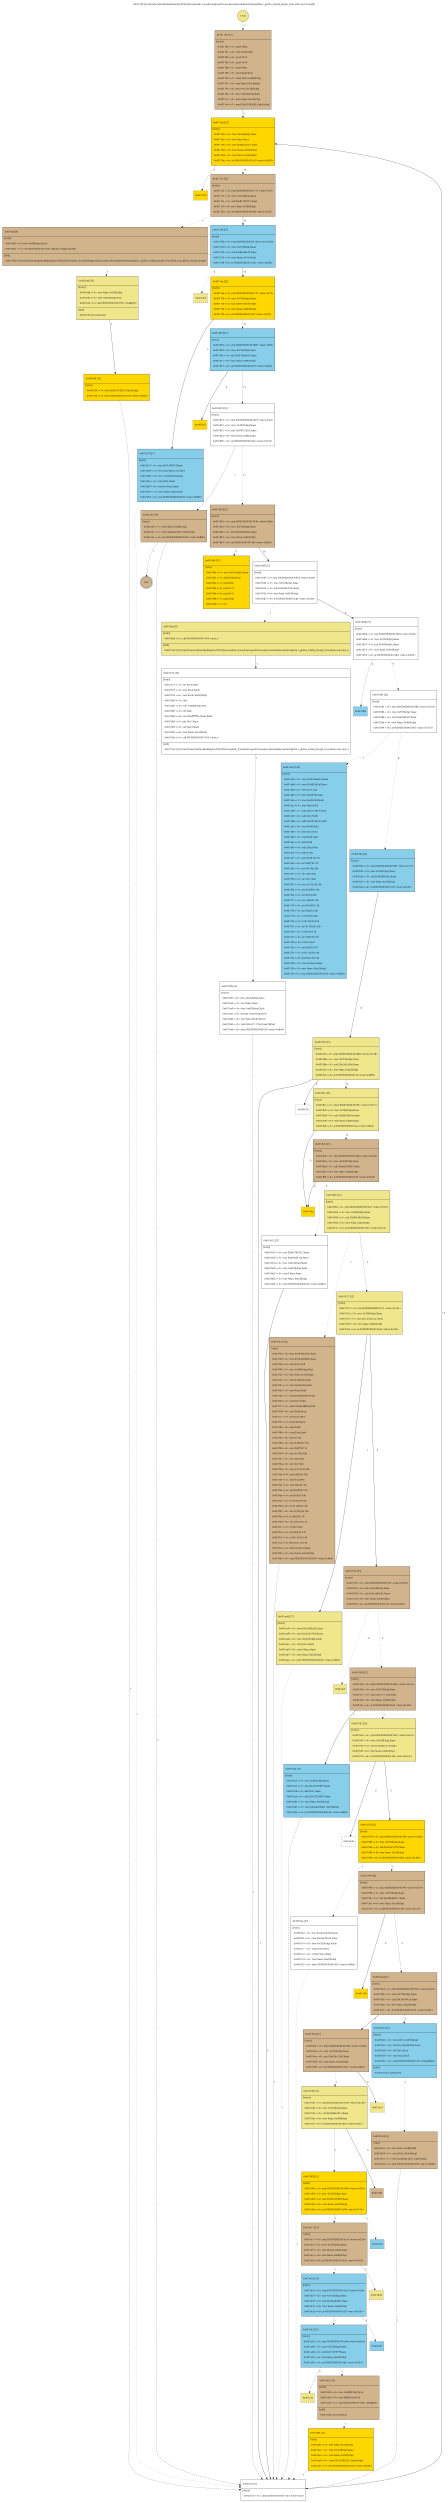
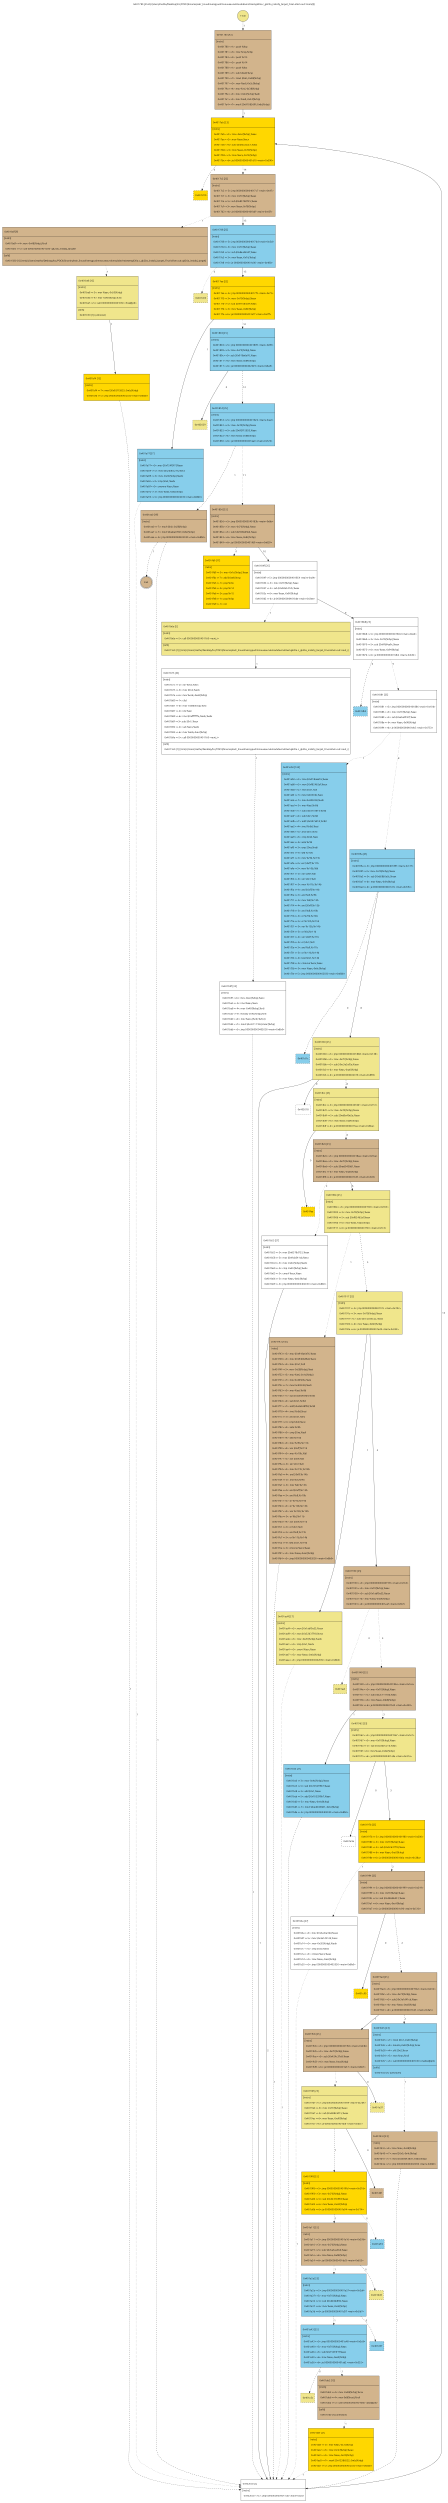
(200, 425) -> (200, 425)
(242, 425) -> (242, 425)
none -> (303, 1059)
(310, 1193) -> (351, 1185)
